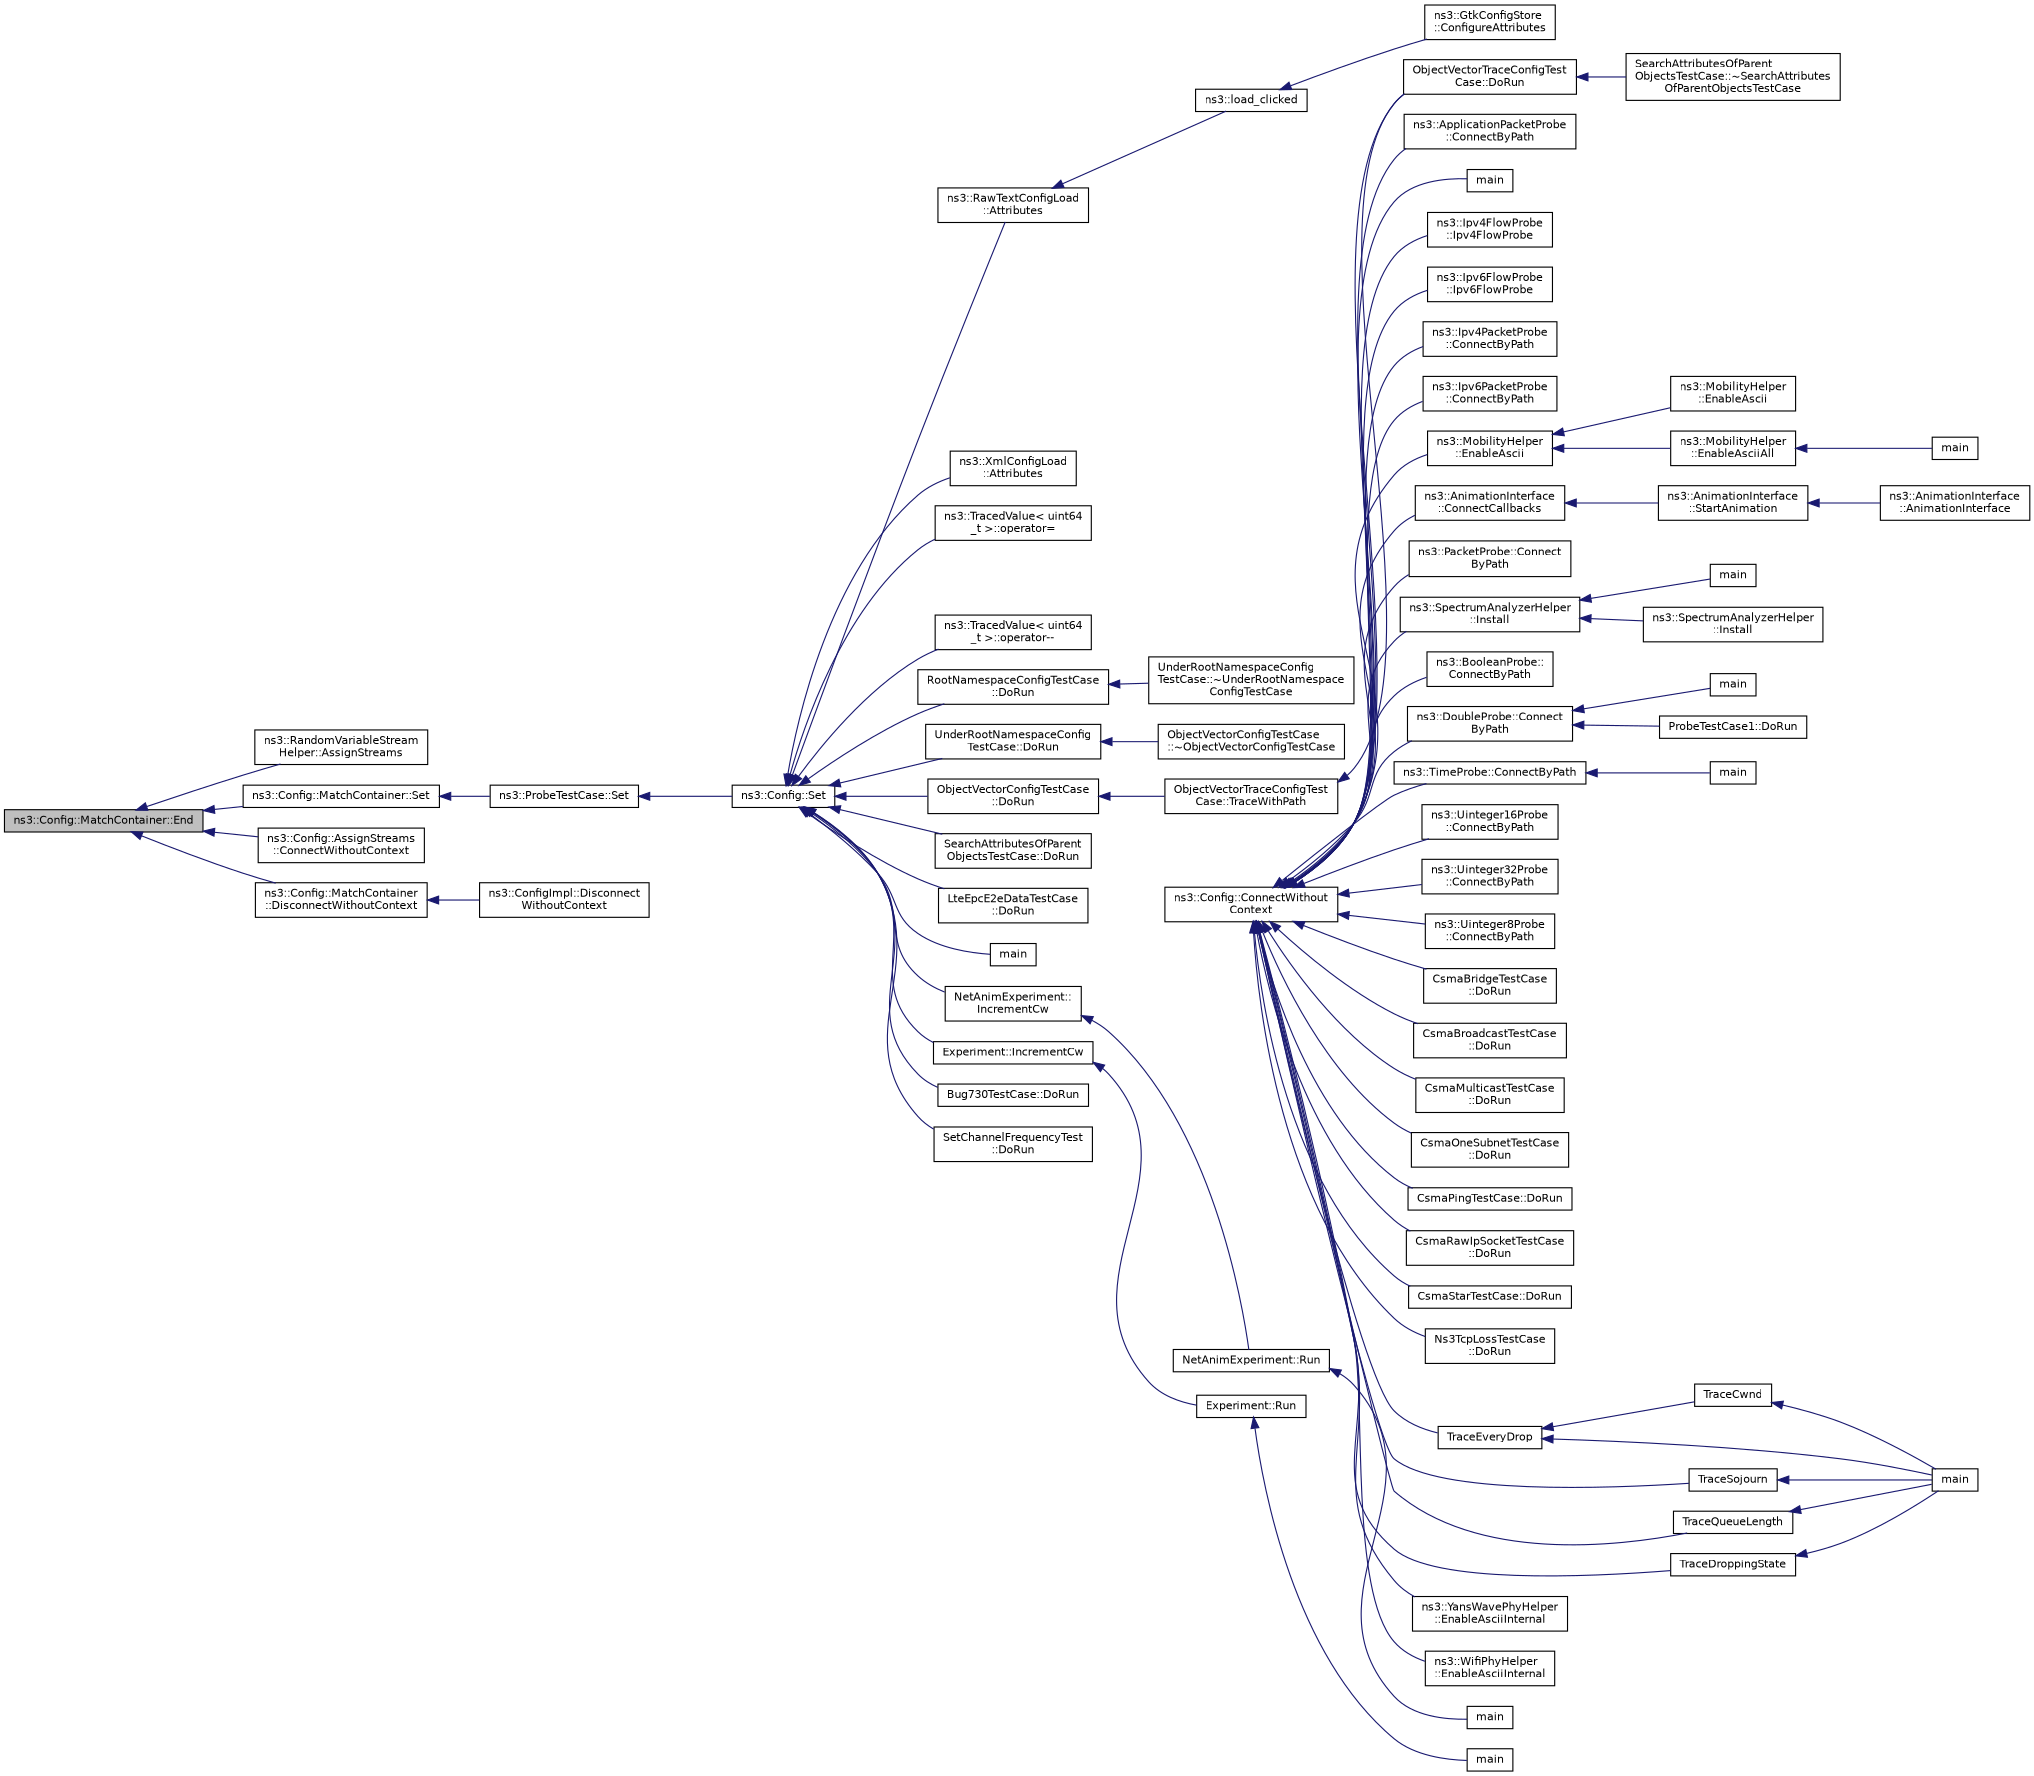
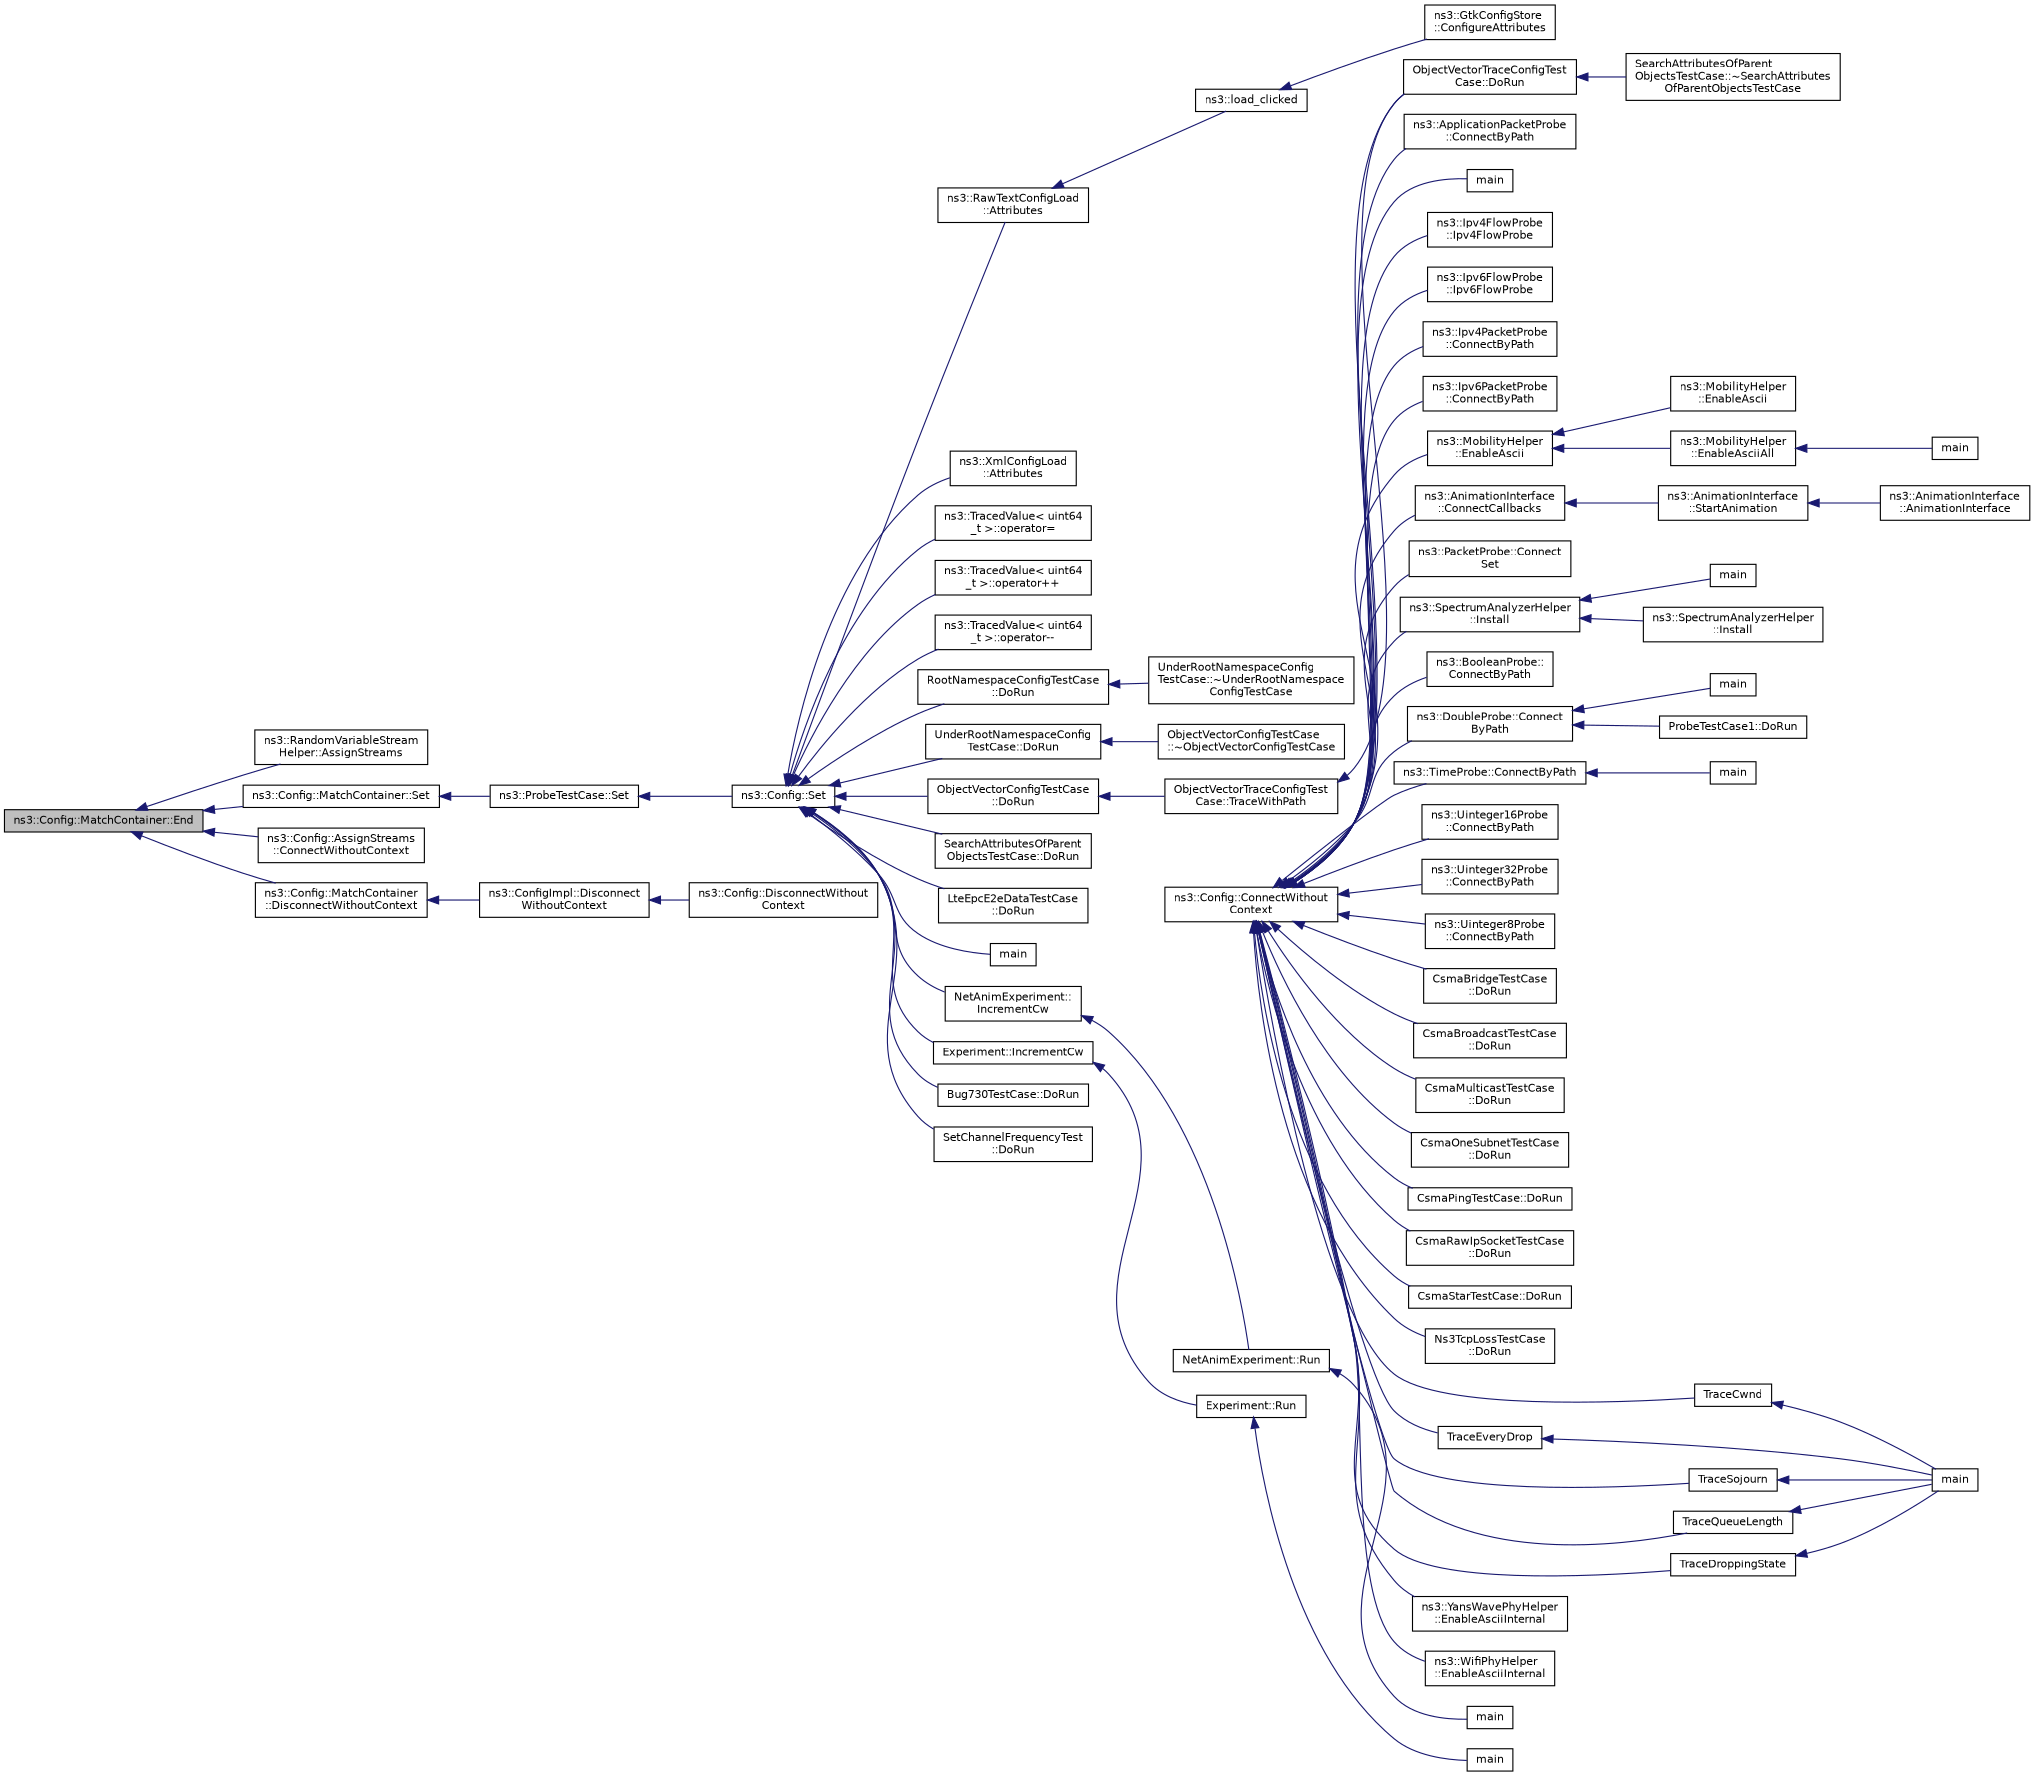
(1490, 559) -> (1490, 559)
none -> (1013, 578)
none -> (783, 900)
(1624, 1414) -> (1379, 1356)
